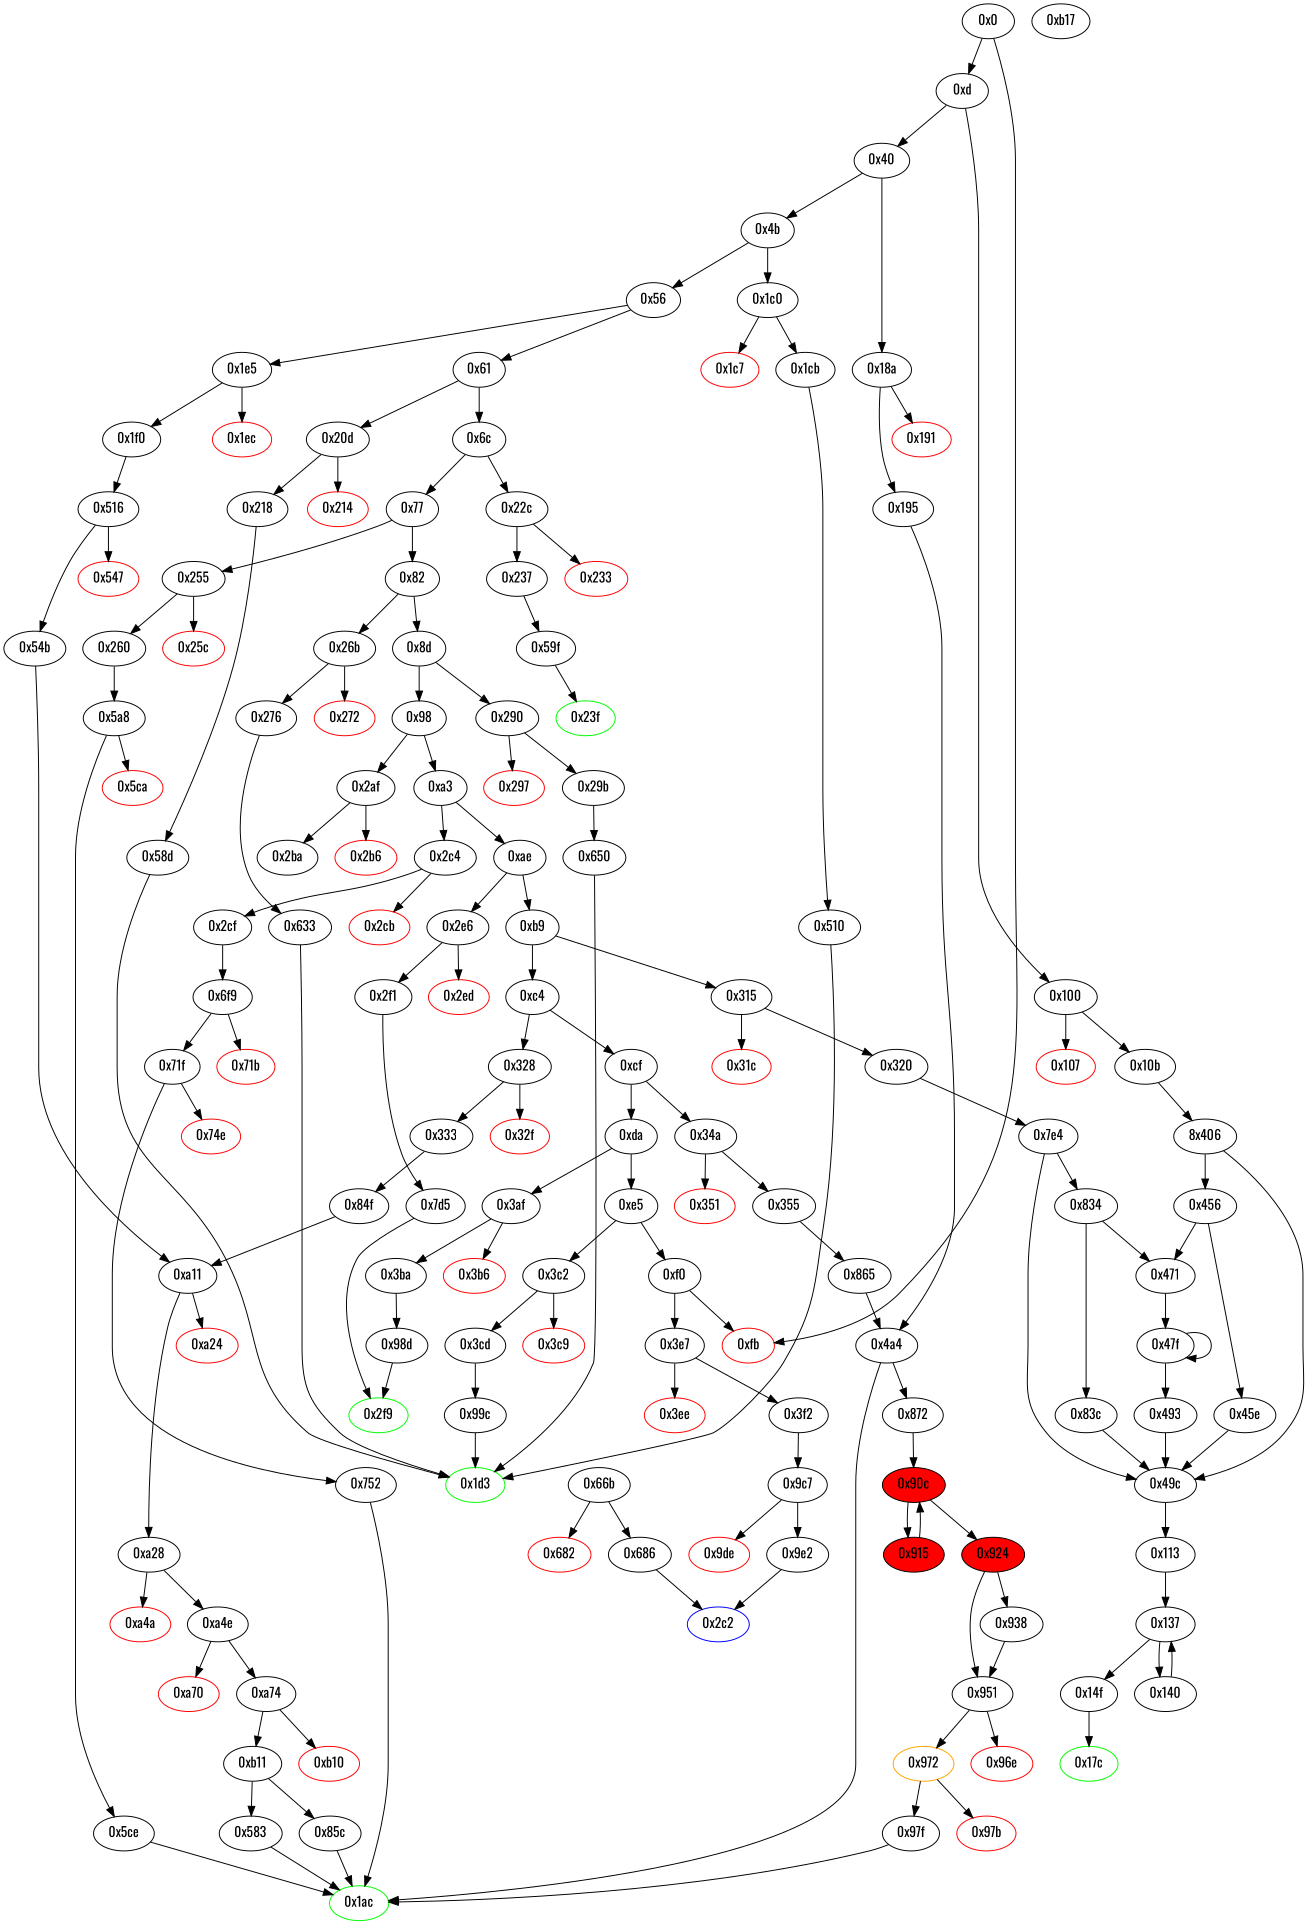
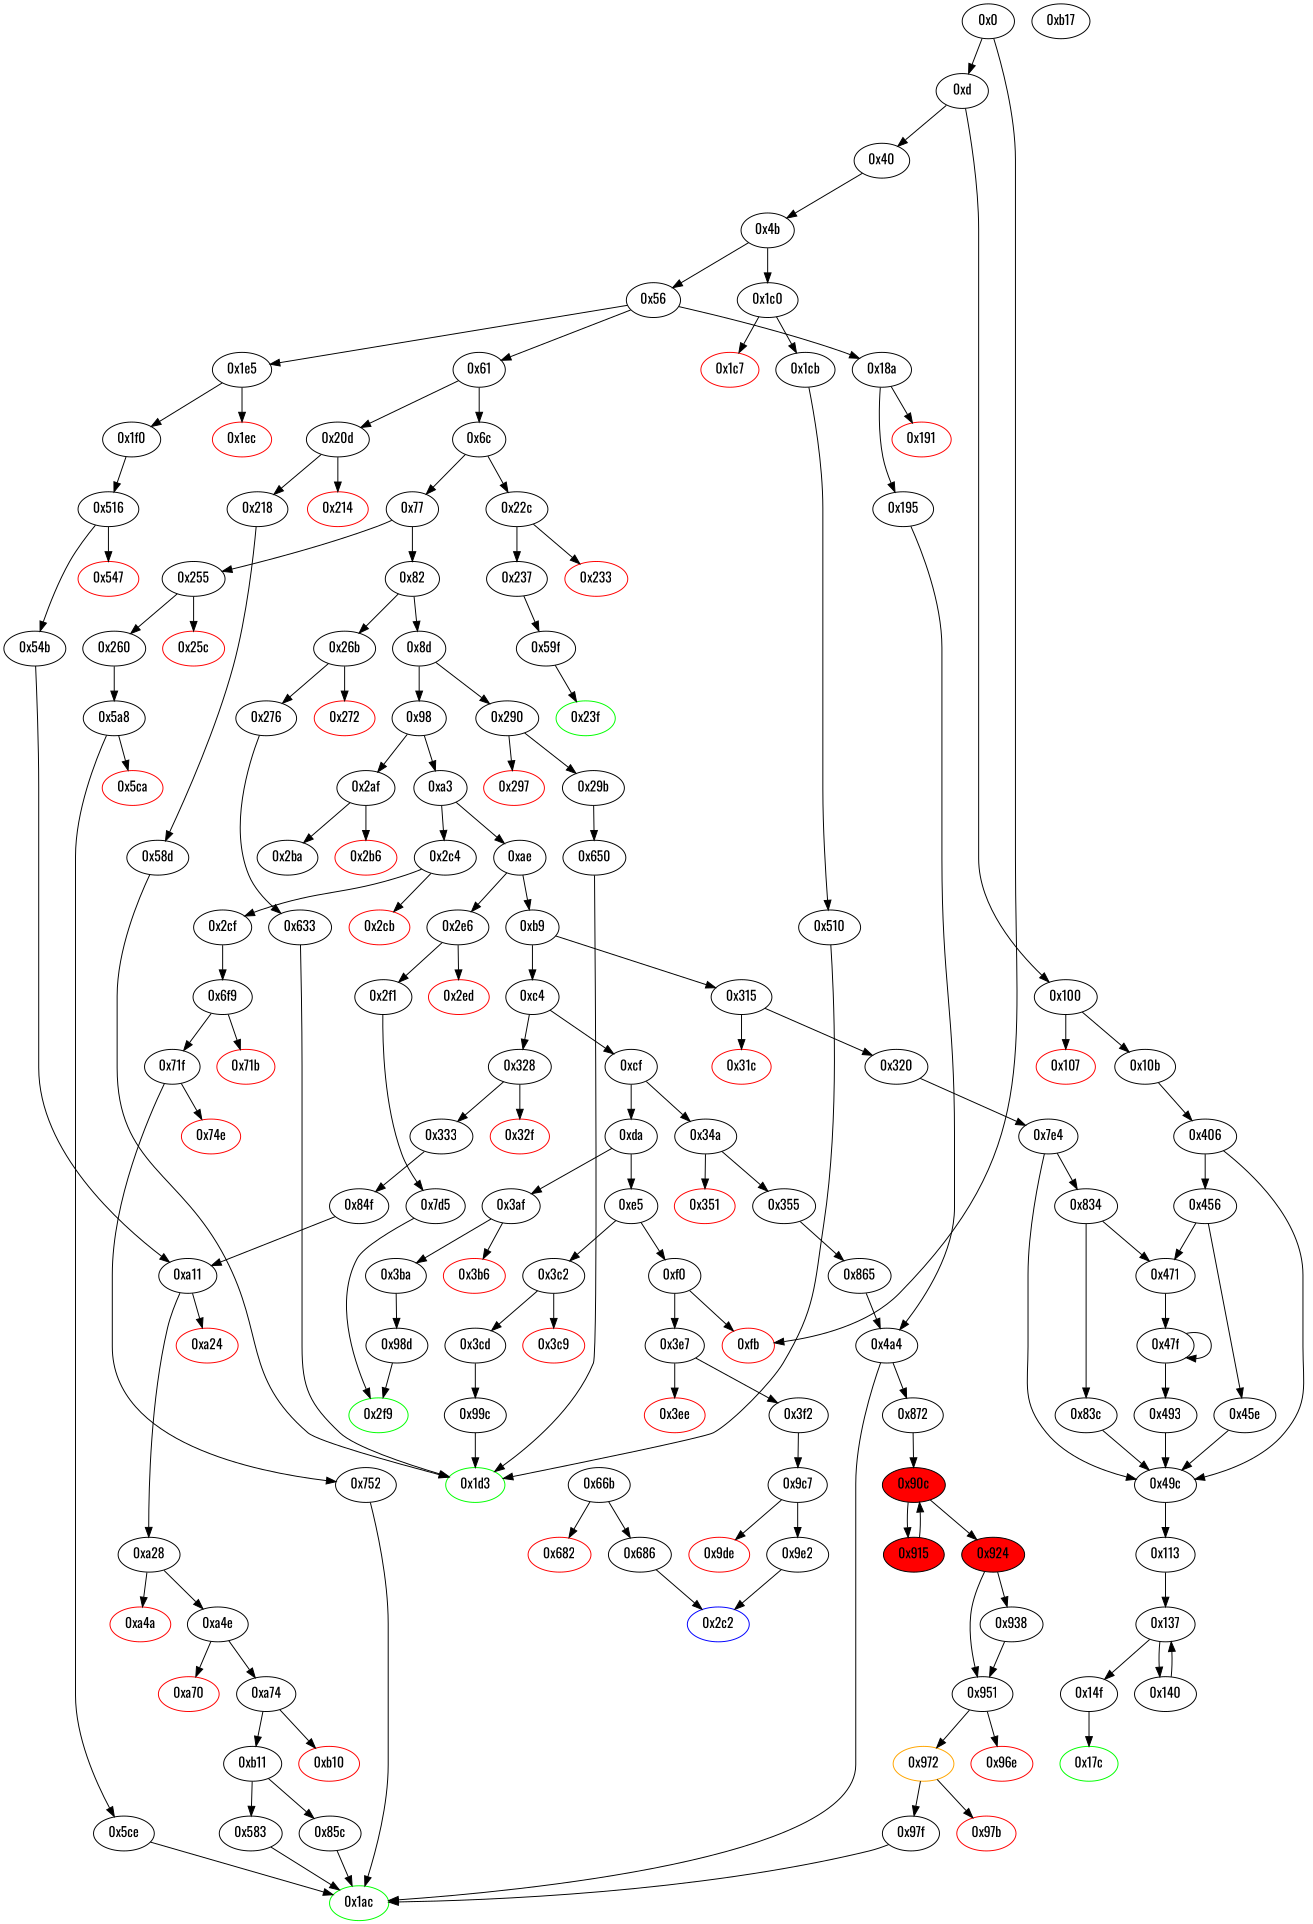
(882, 260) -> (765, 328)
(1205, 1136) -> (1205, 1136)
